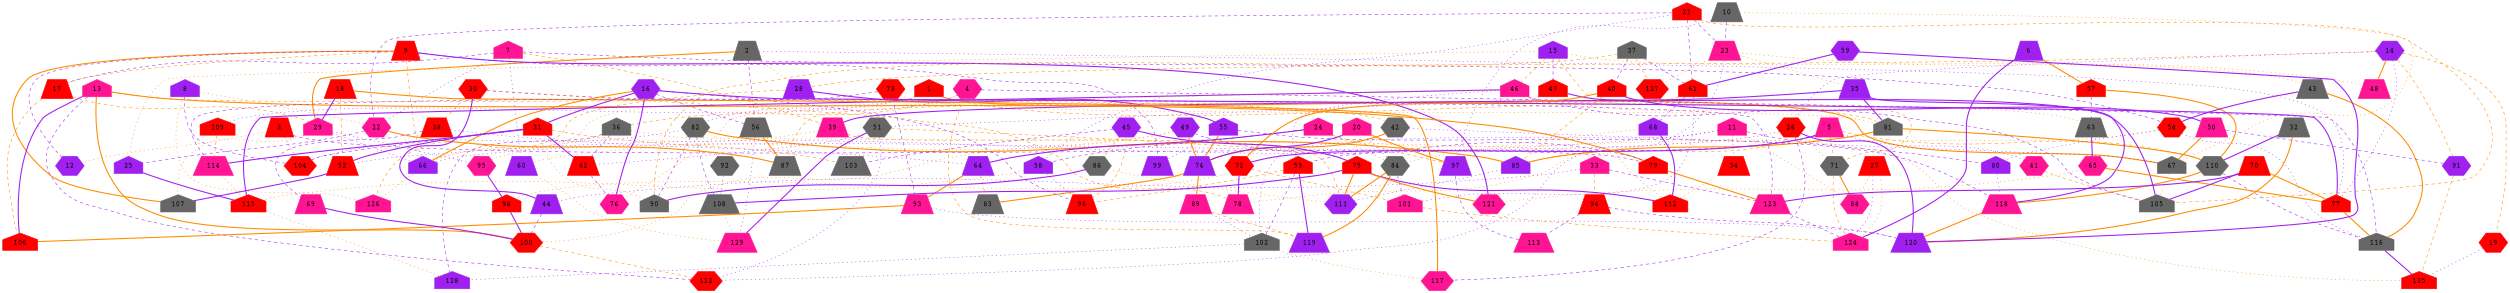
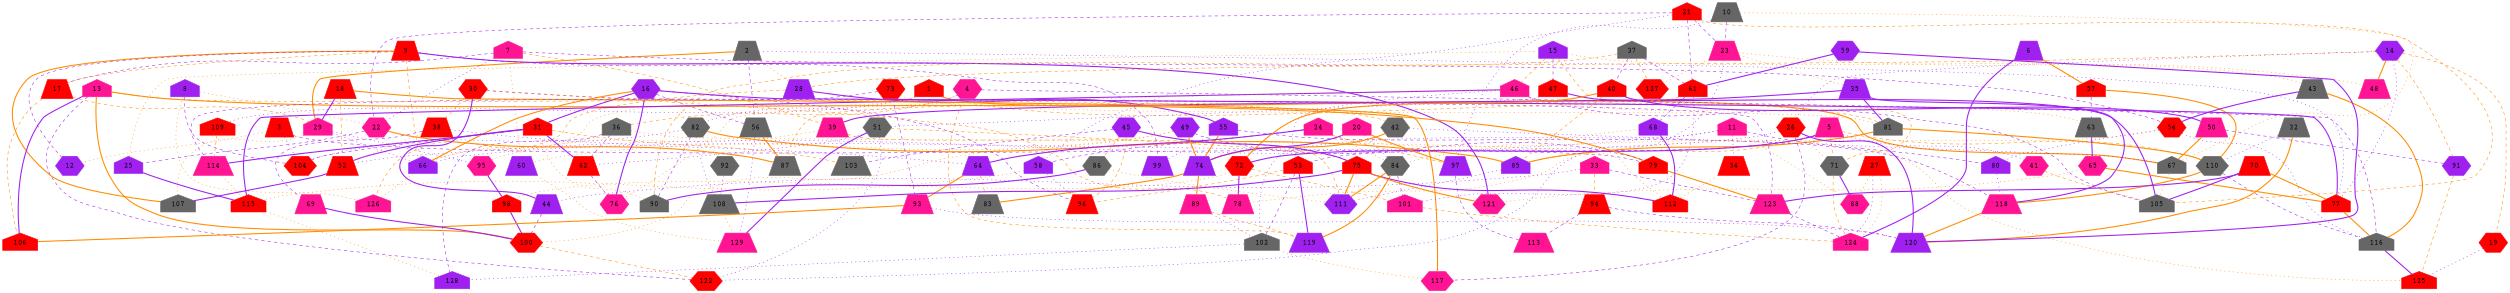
(516, 115) -> (516, 115)
(2248, 149) -> (2248, 149)
(703, 167) -> (703, 167)
(1845, 185) -> (1845, 185)
